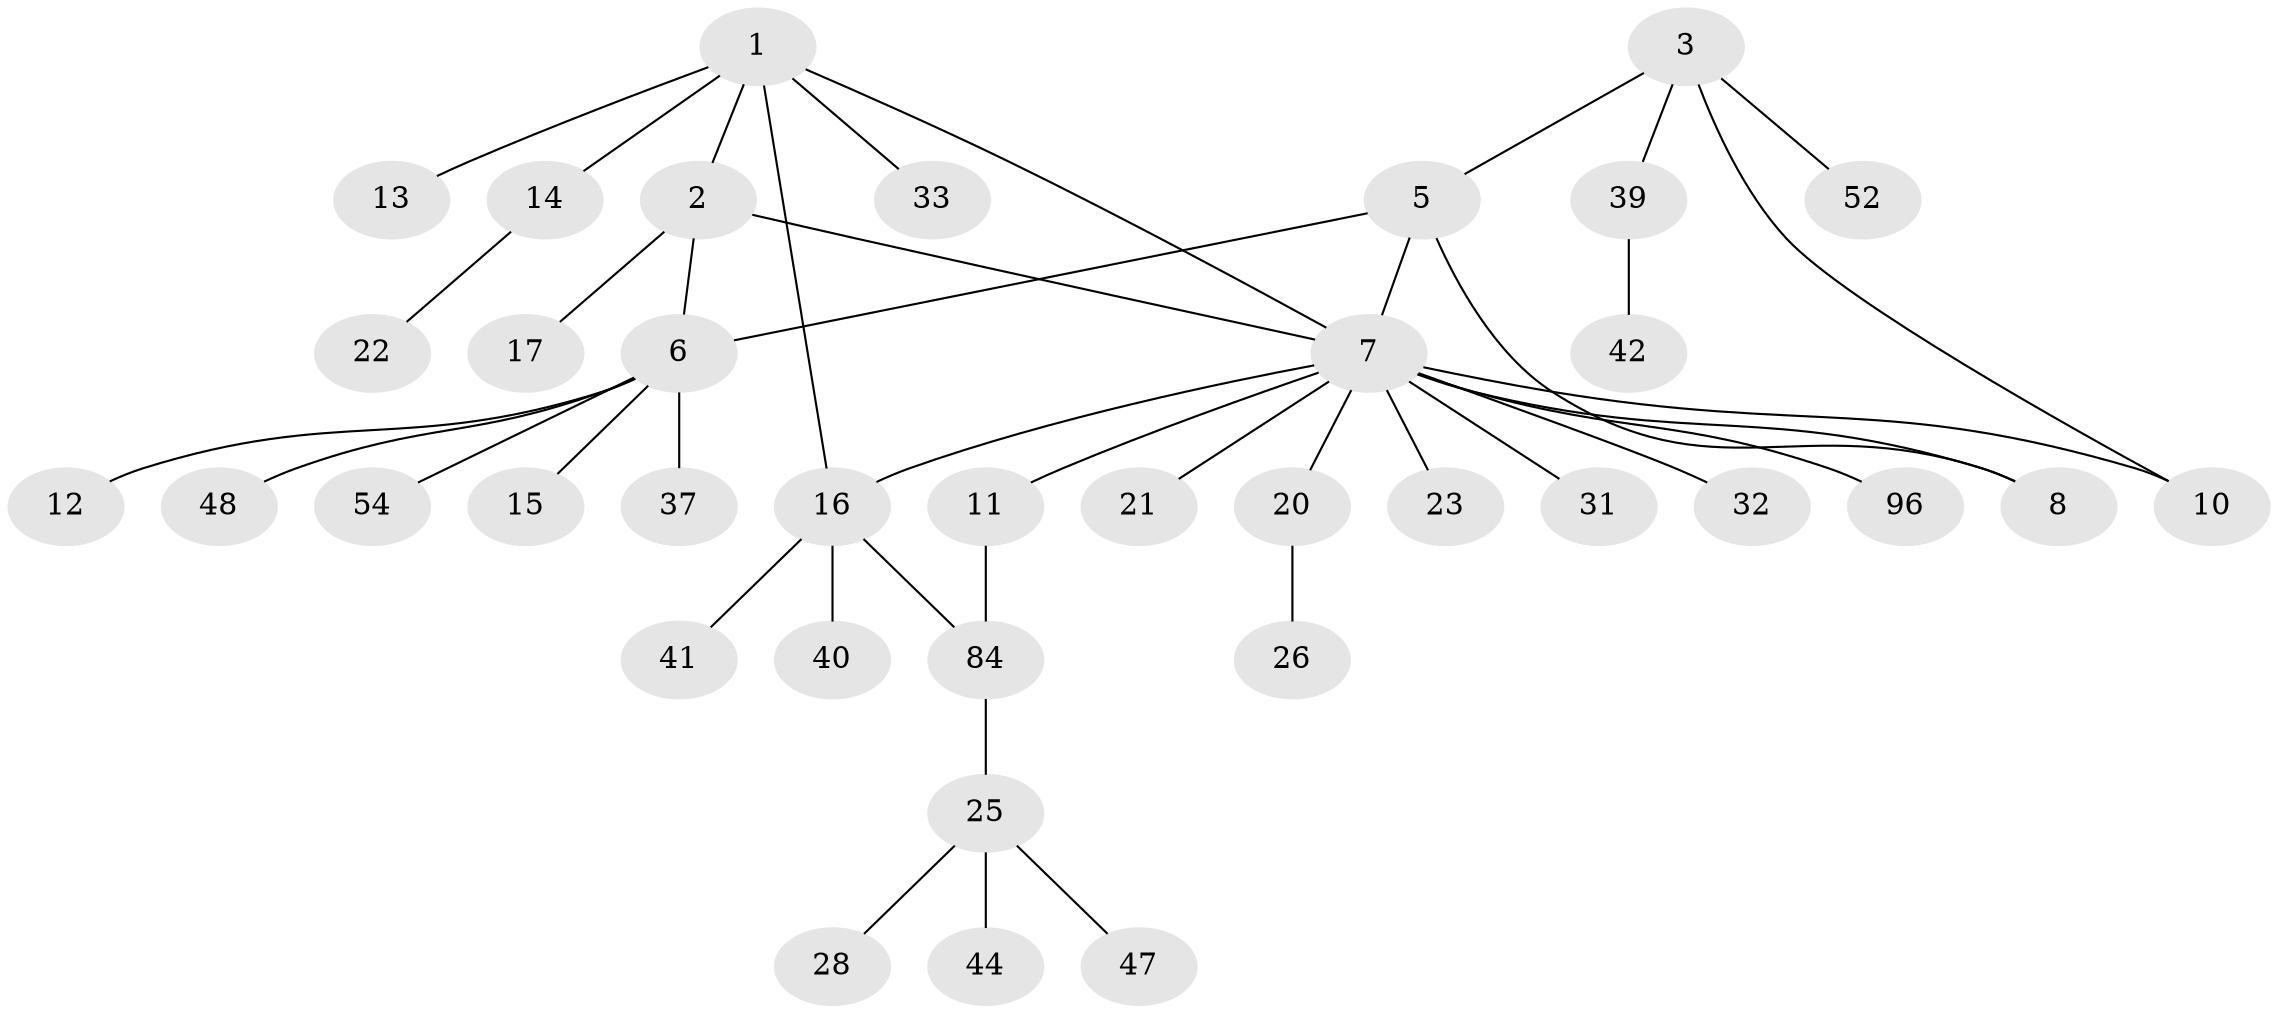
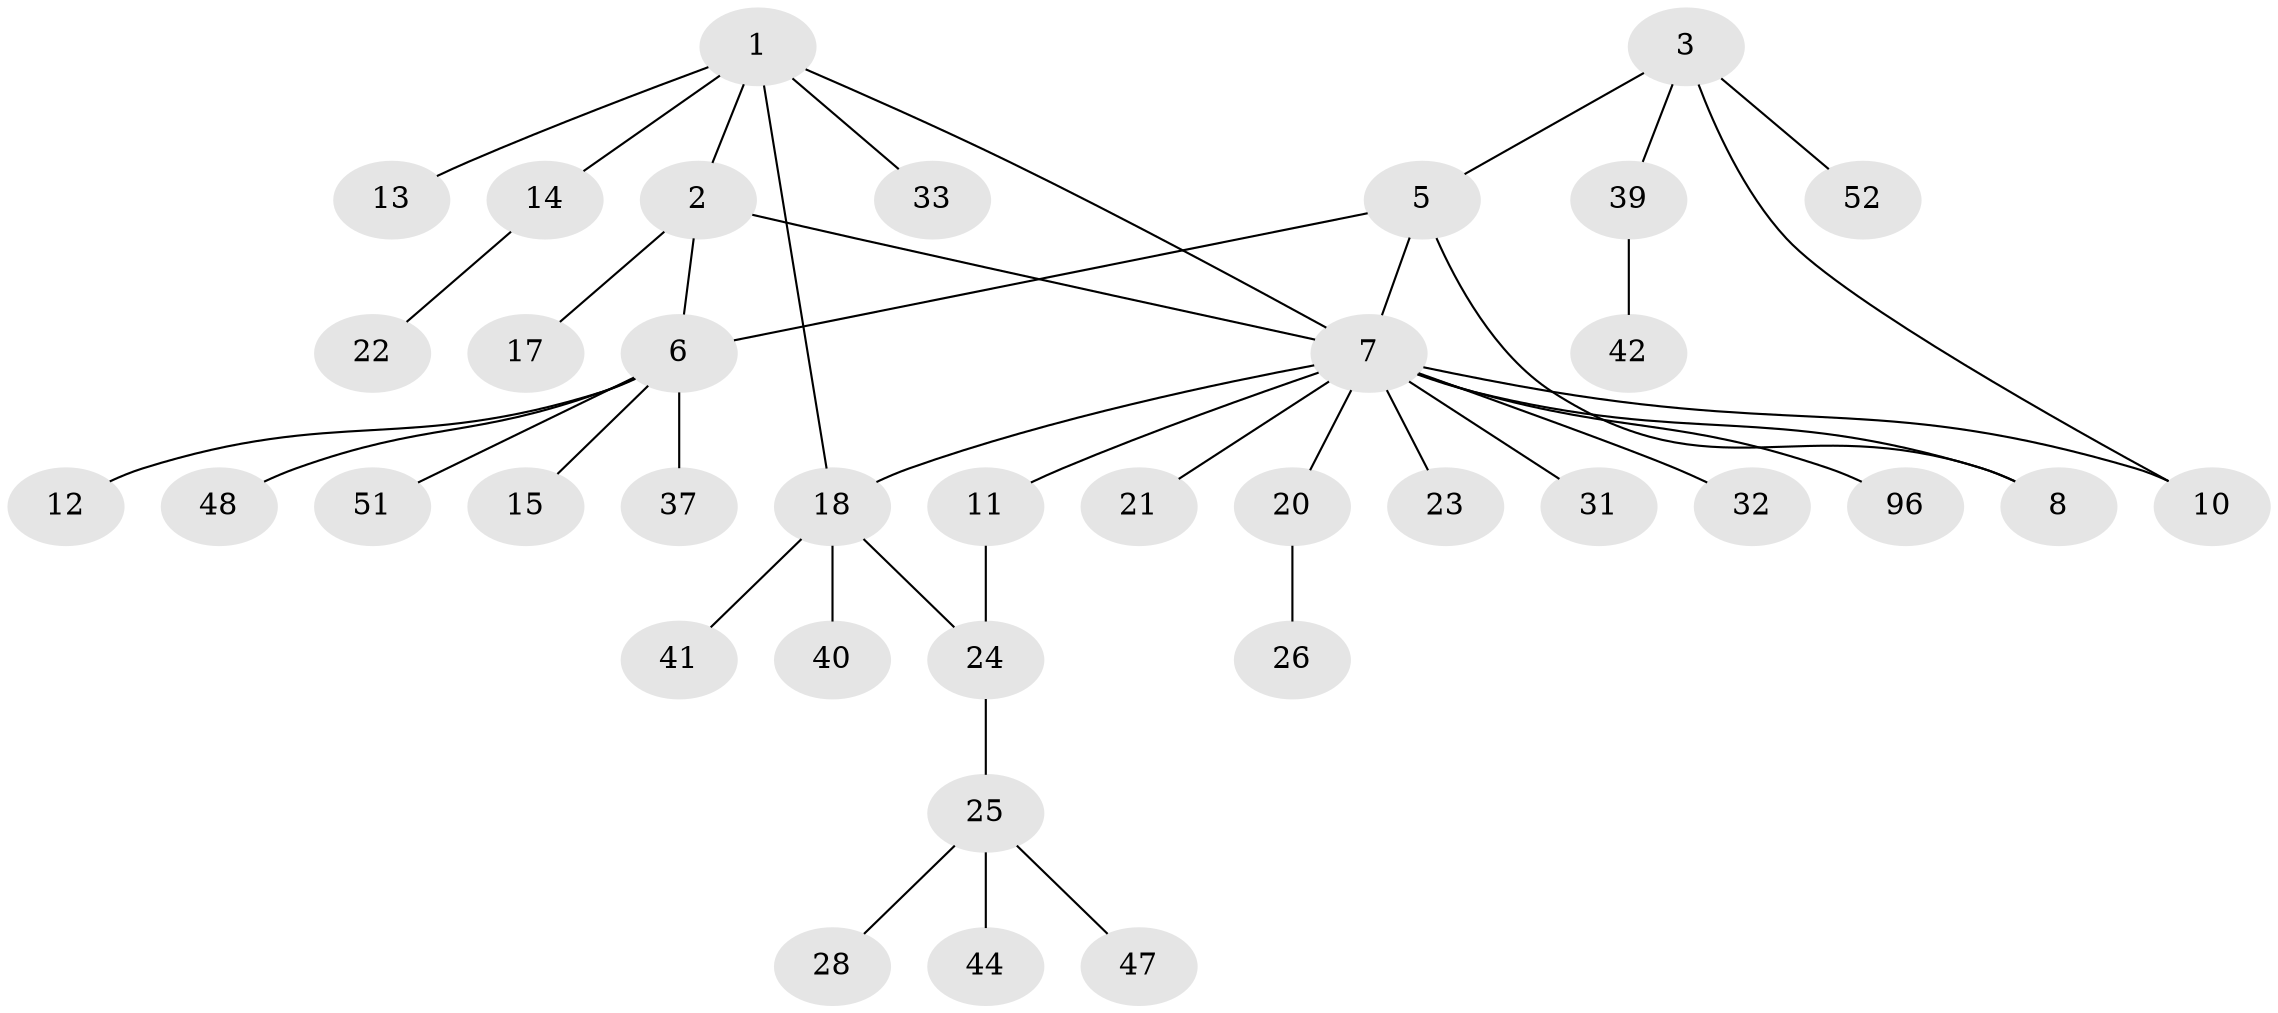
(373, 507) -> (373, 507)
(833, 507) -> (833, 507)
(986, 660) -> (986, 660)
